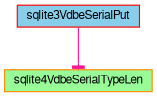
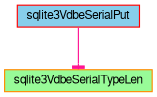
(78, 81) -> (78, 81)
